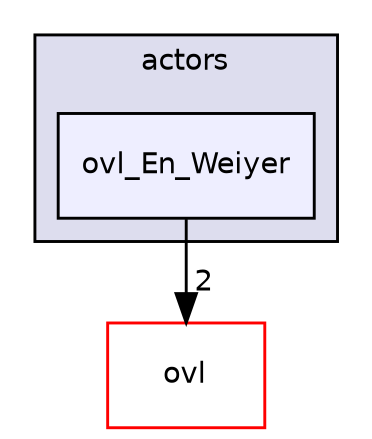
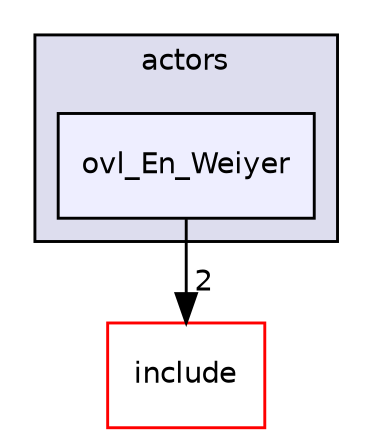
(186, 375) -> (186, 375)
